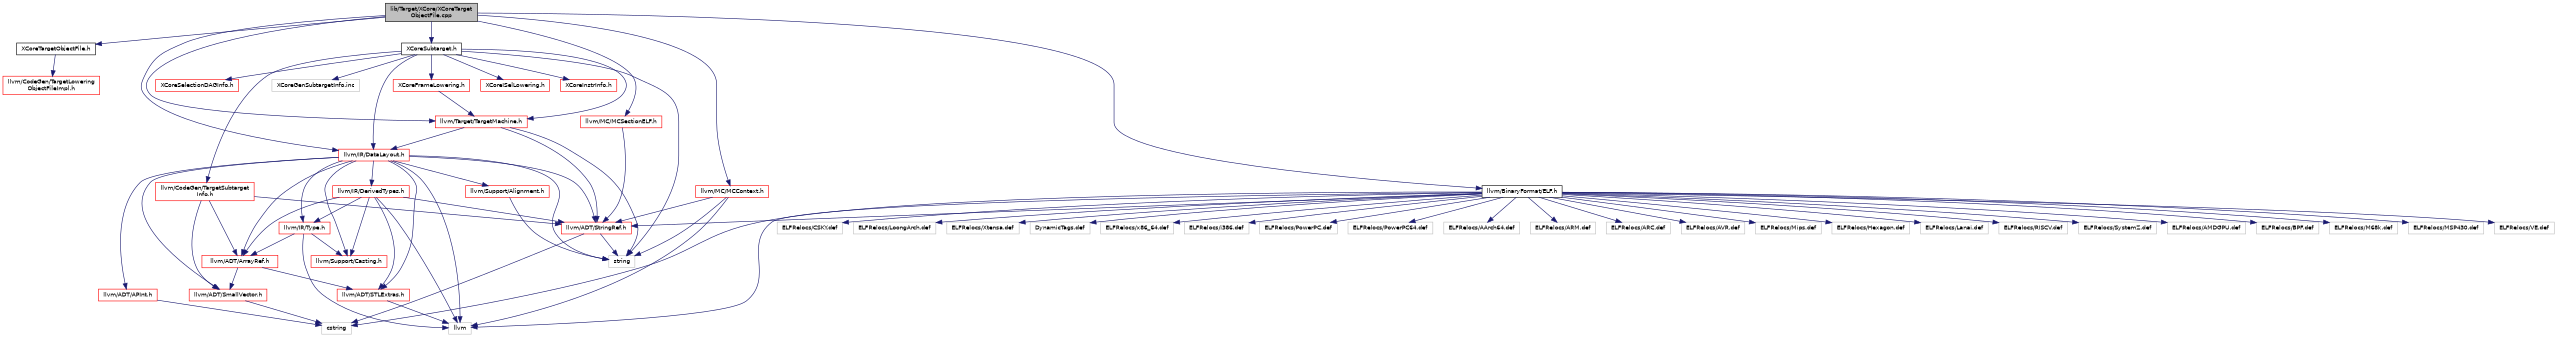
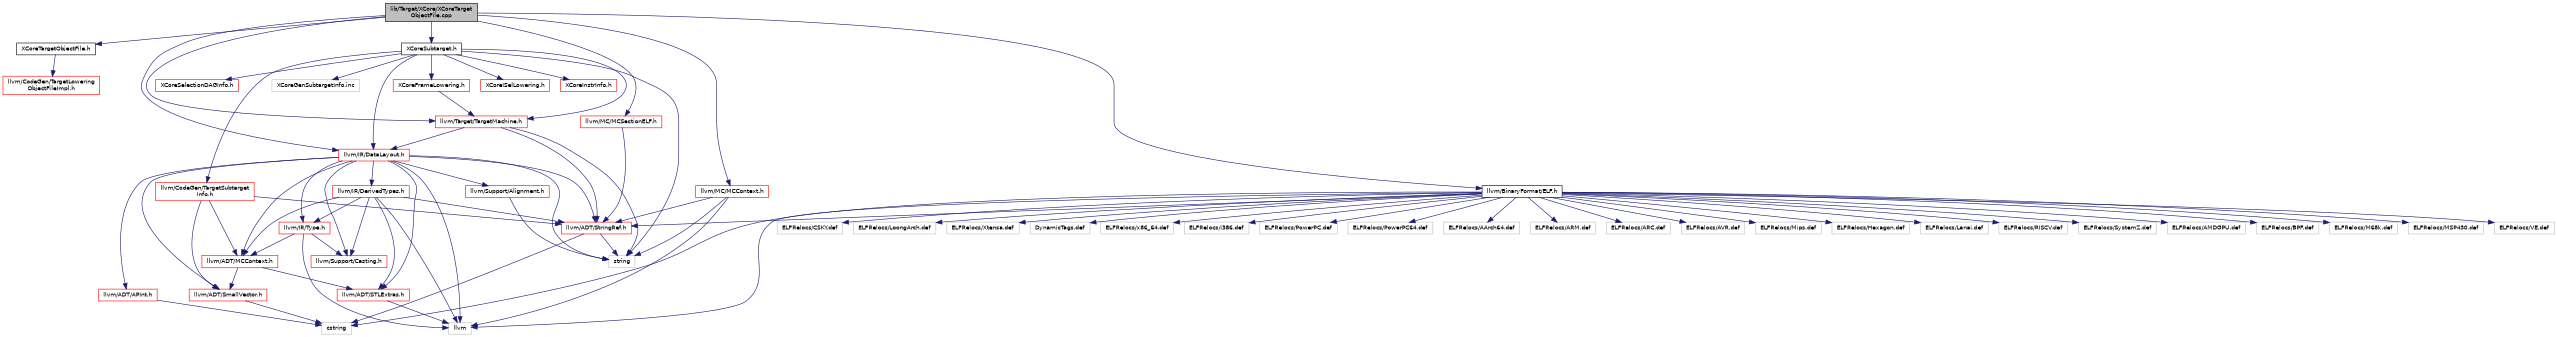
(240, 262) -> (240, 262)
